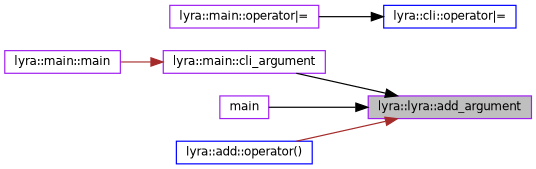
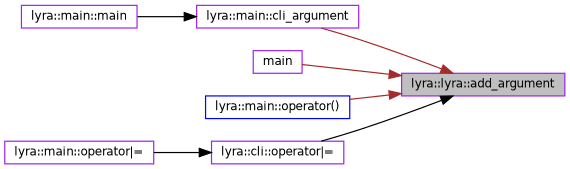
(450, 17) -> (278, 153)
(136, 62) -> (161, 17)
(341, 83) -> (382, 47)
(312, 107) -> (346, 69)
none -> (382, 122)
(244, 153) -> (278, 107)
